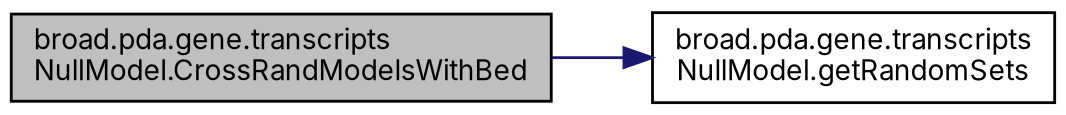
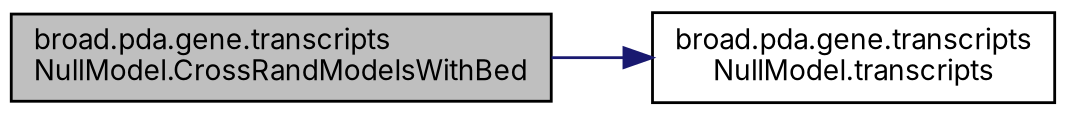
(854, 58) -> (854, 58)
